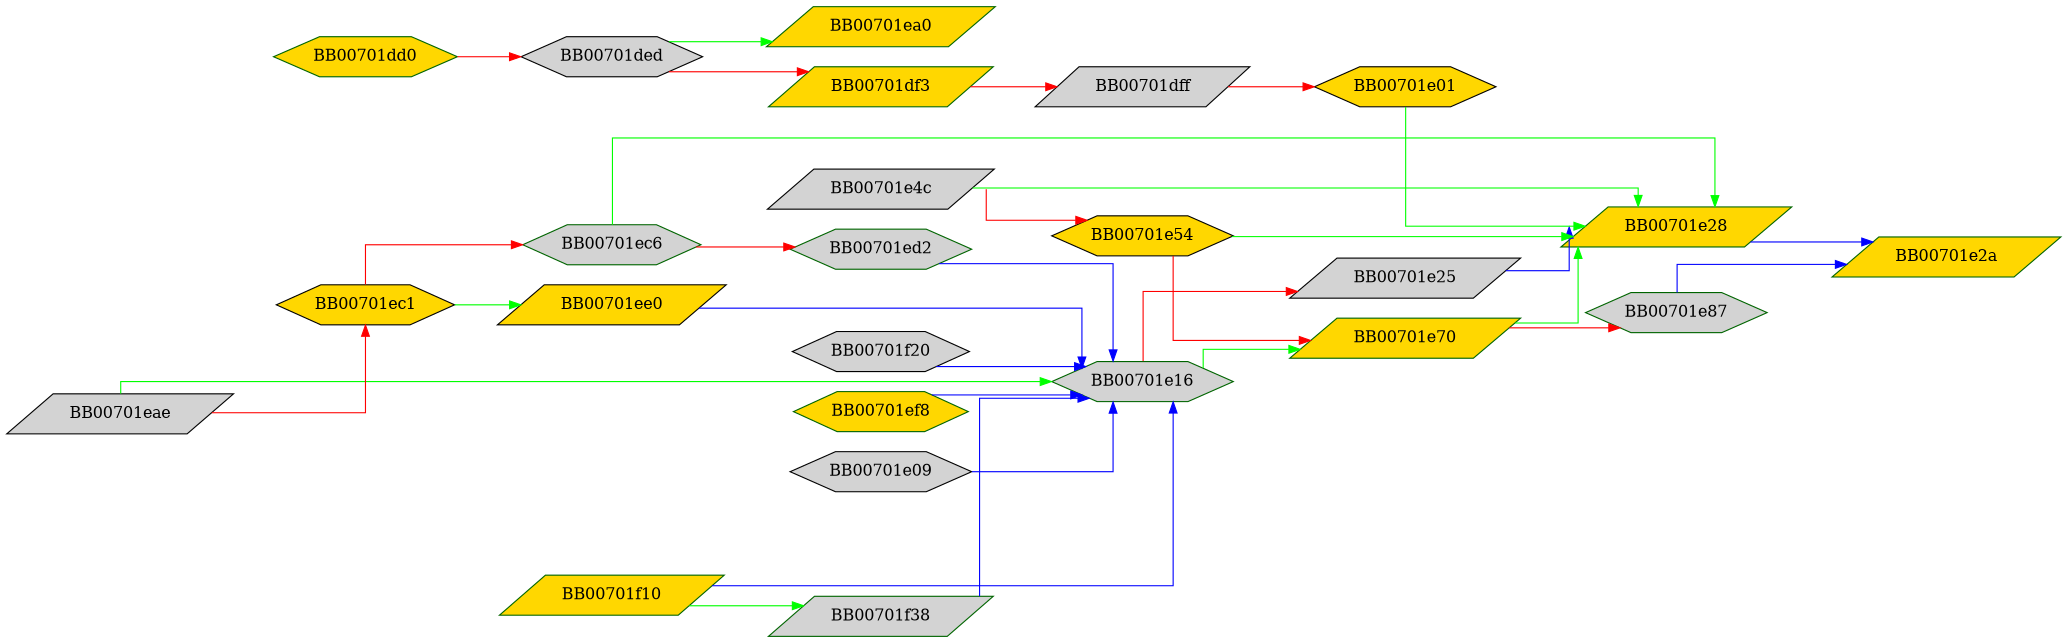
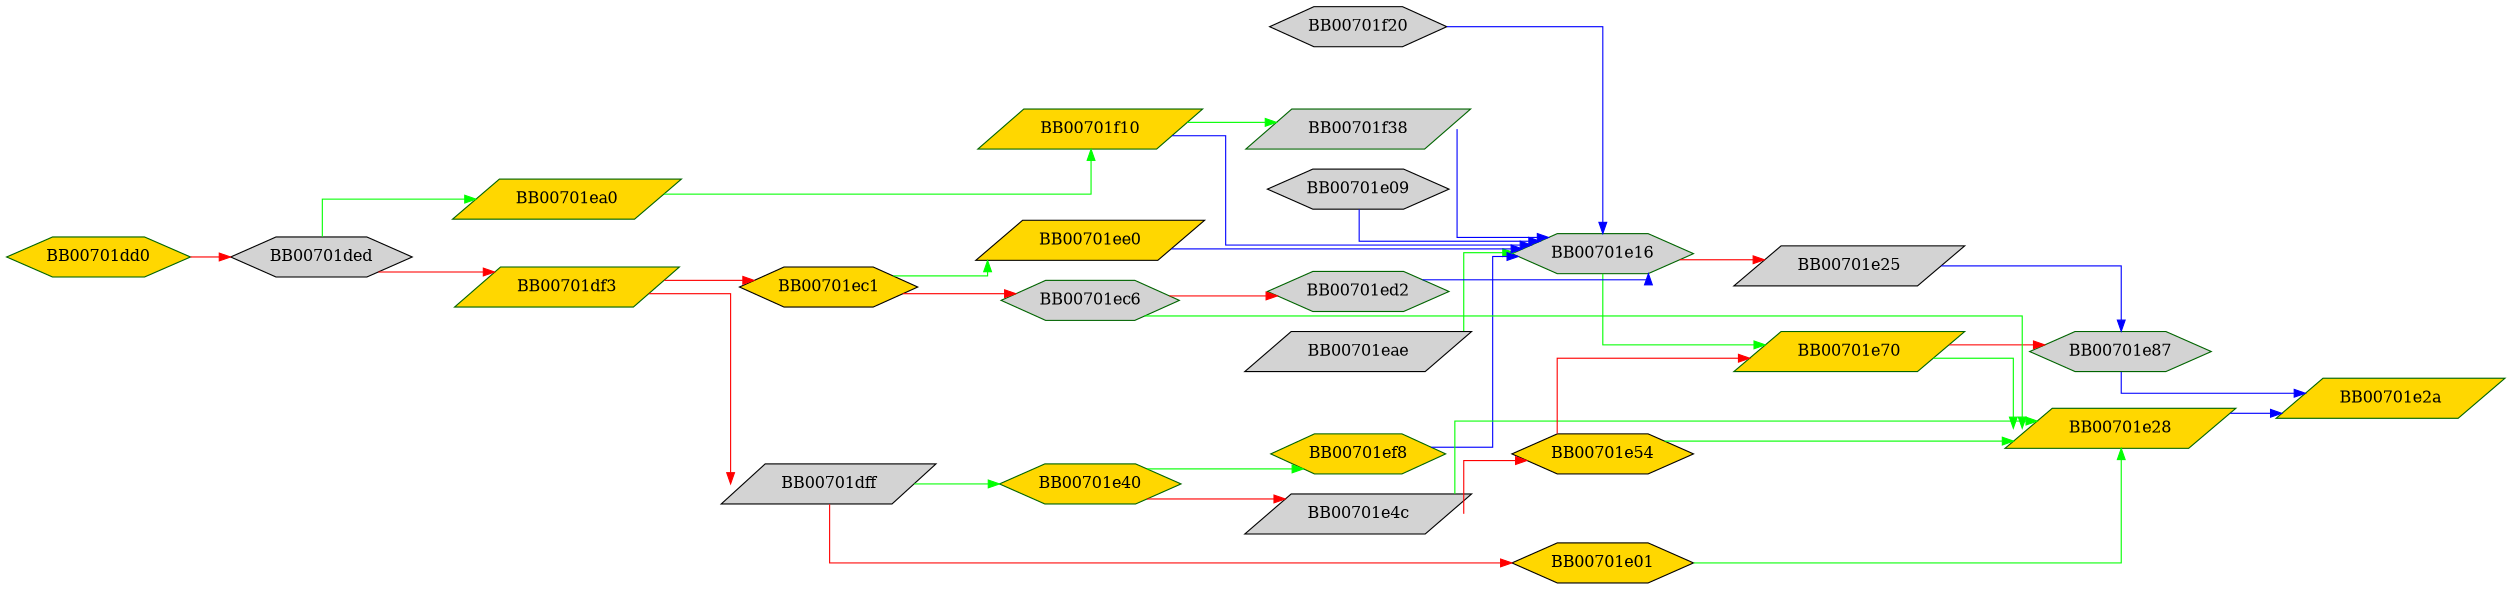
none -> (894, 194)
(1554, 271) -> (2058, 266)
(327, 413) -> (704, 280)
none -> (1090, 484)
